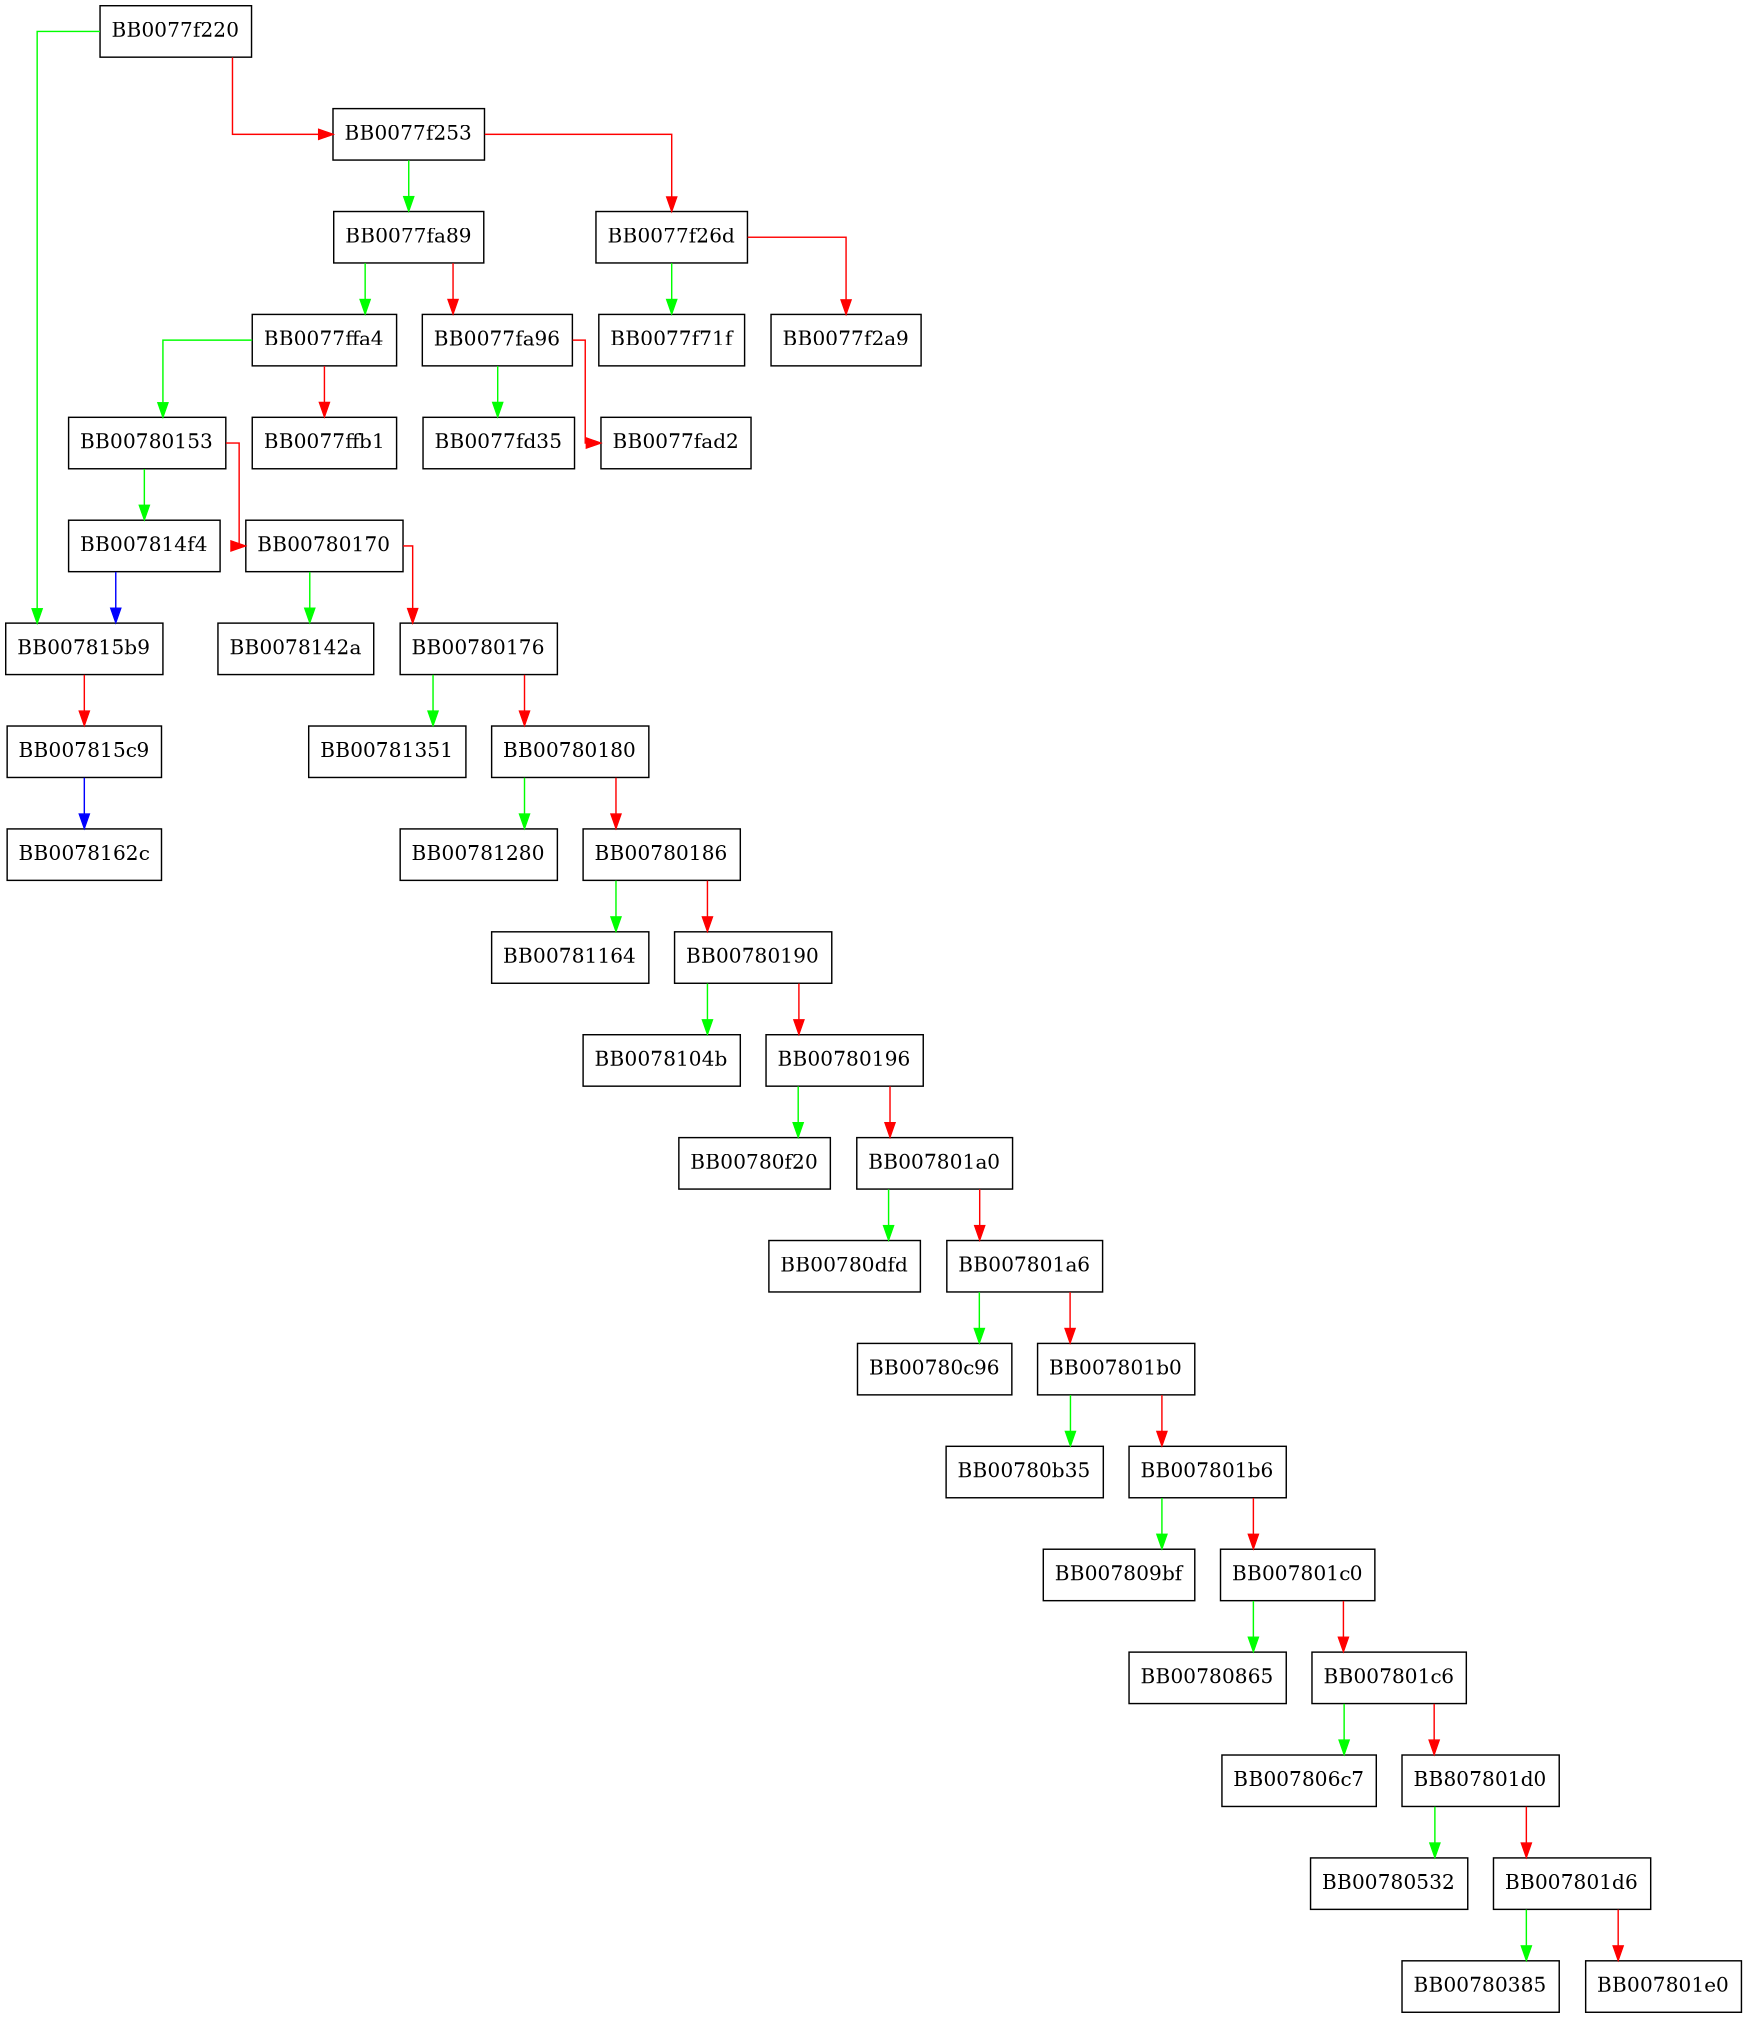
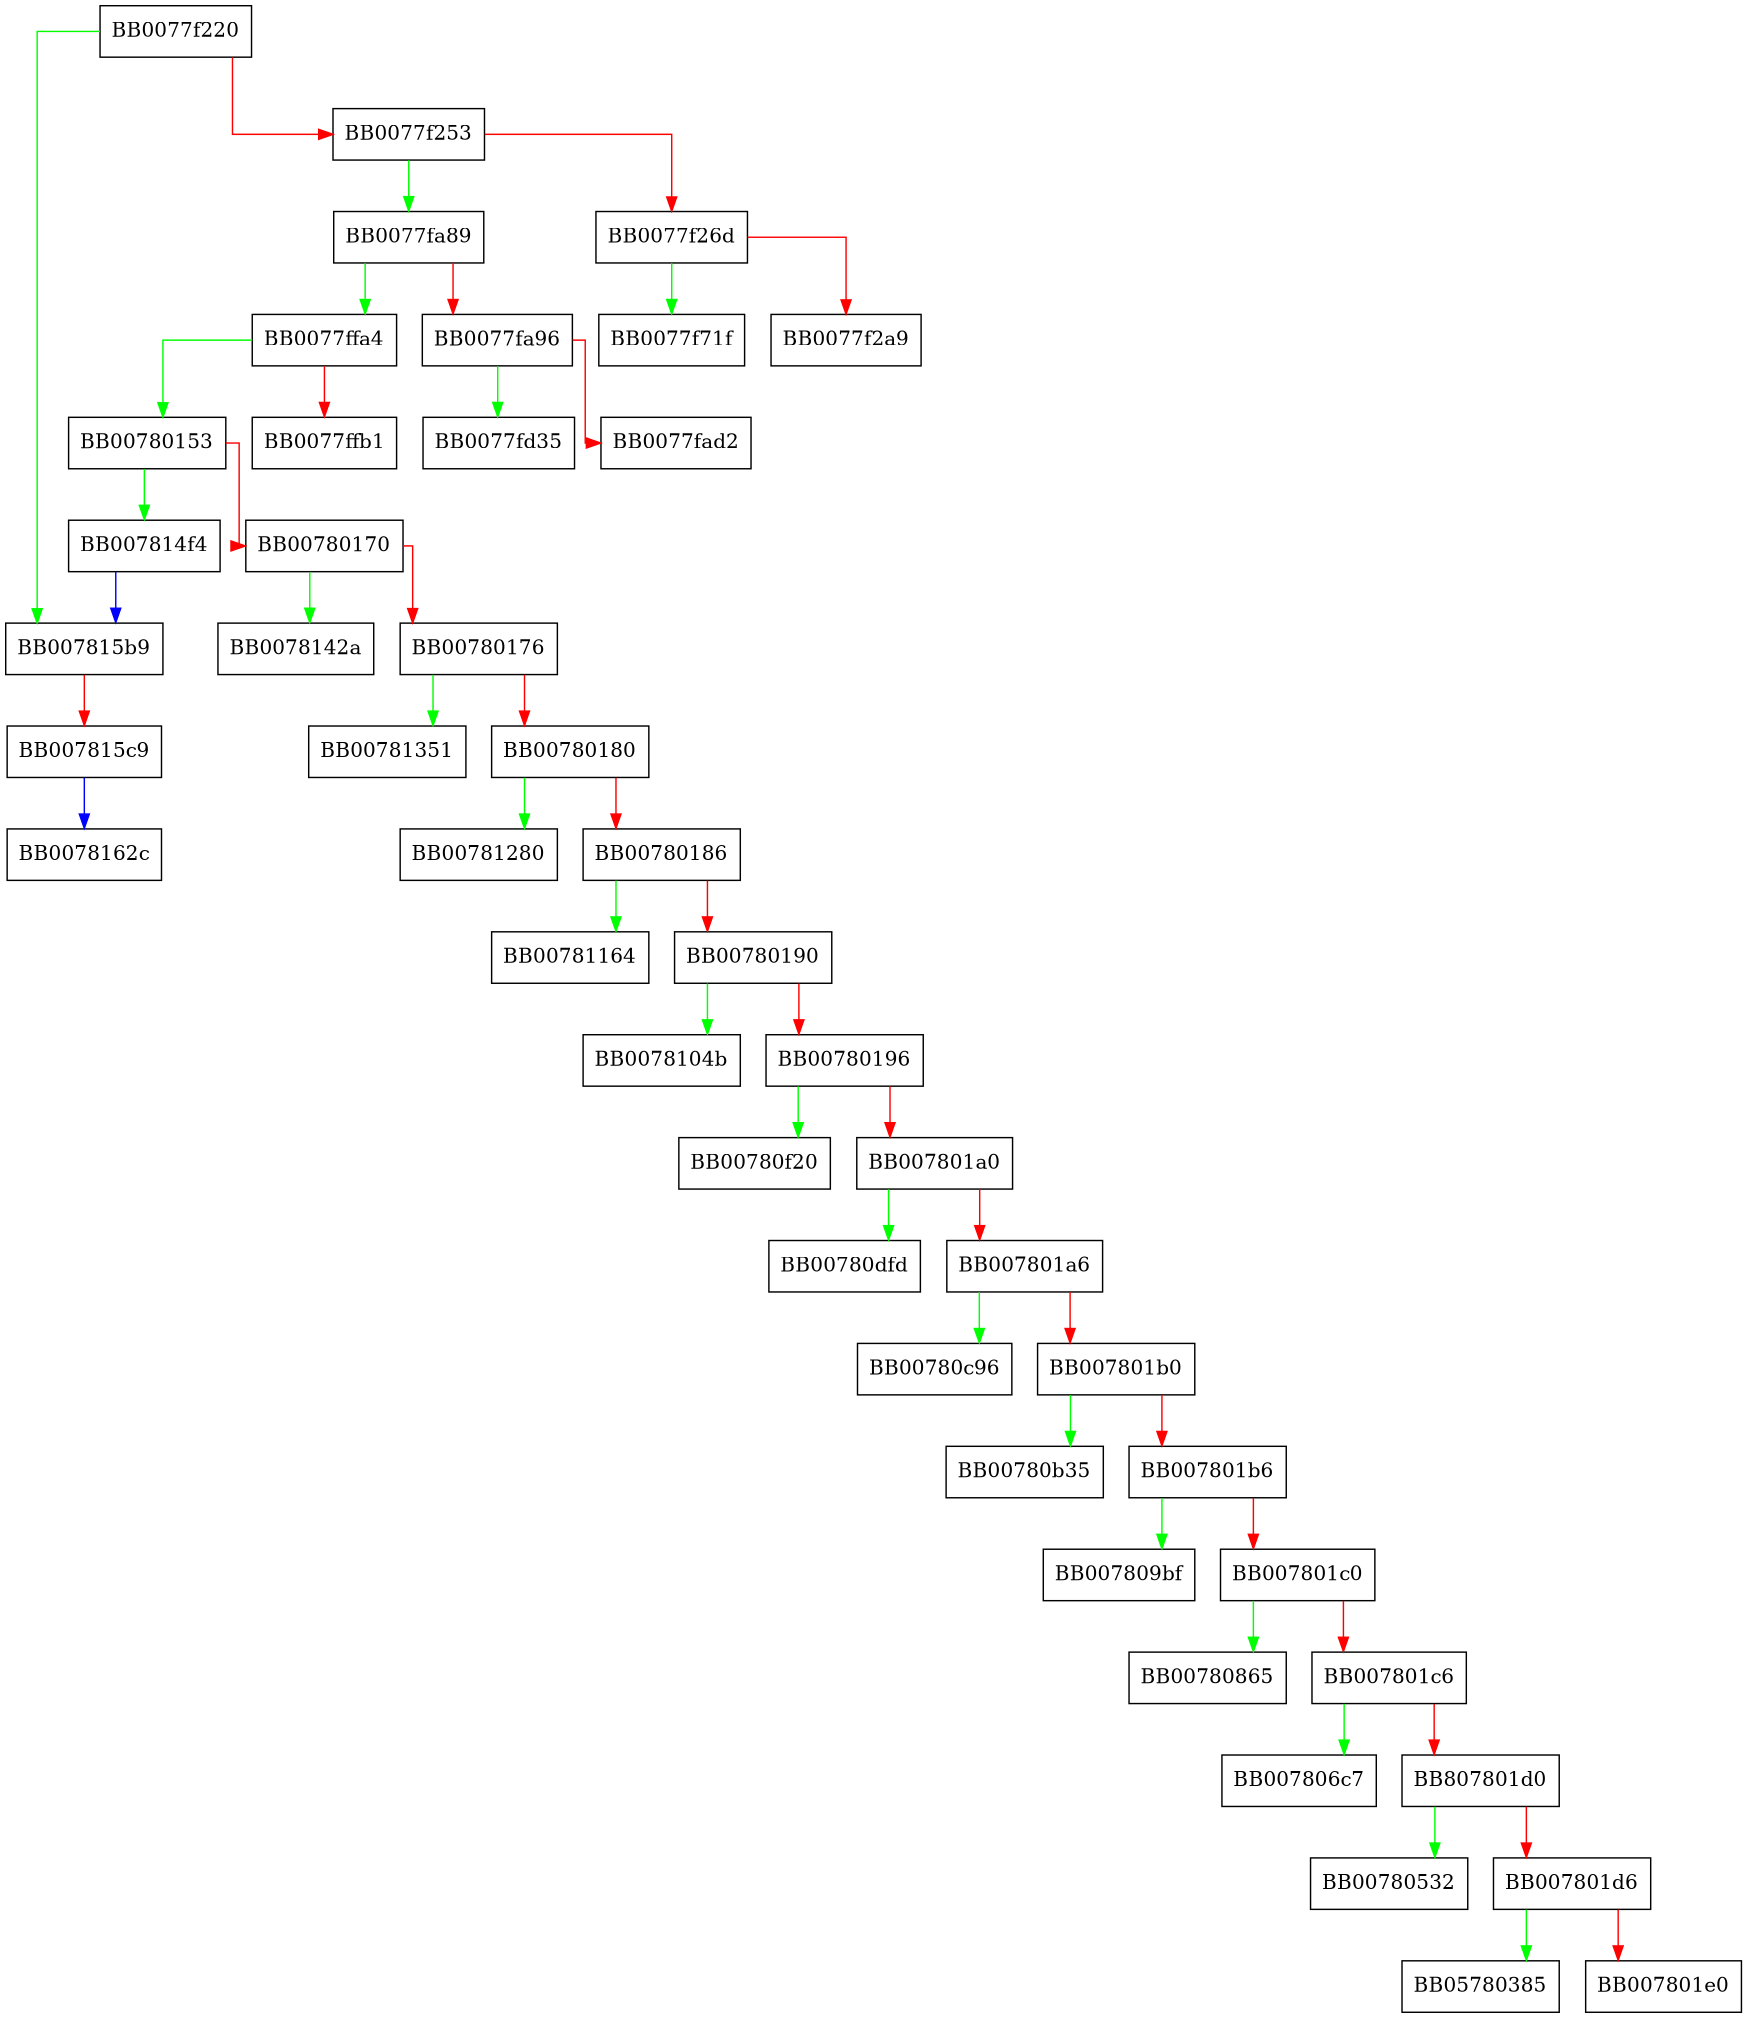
(1481, 1987) -> (1481, 1987)
